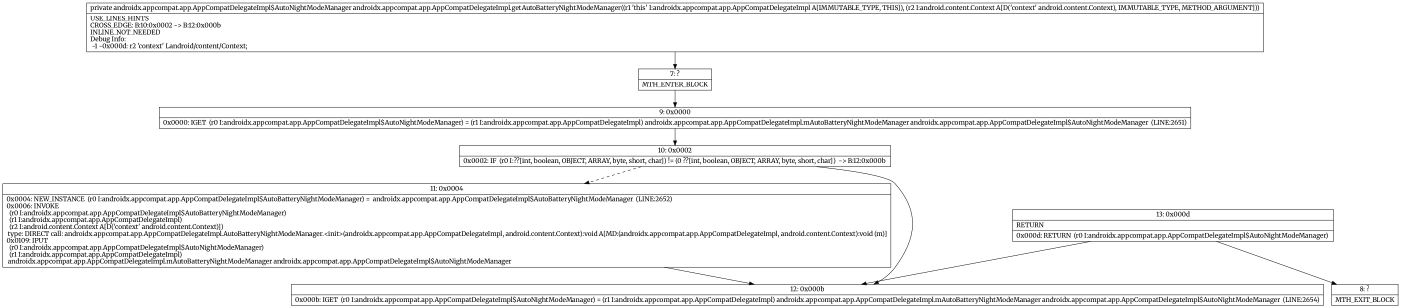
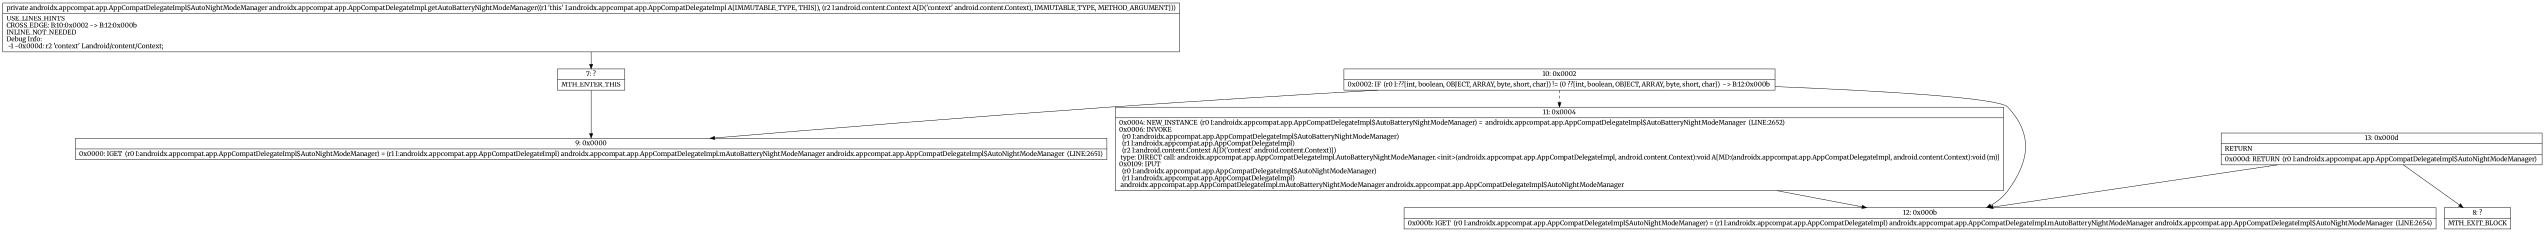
(675, 85) -> (591, 85)
(675, 135) -> (1046, 112)
